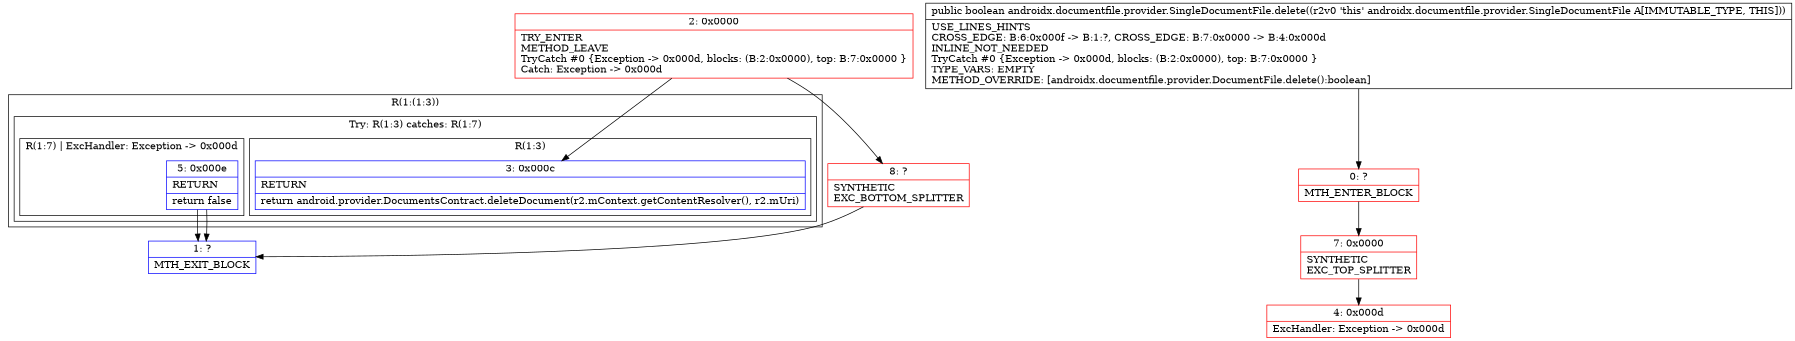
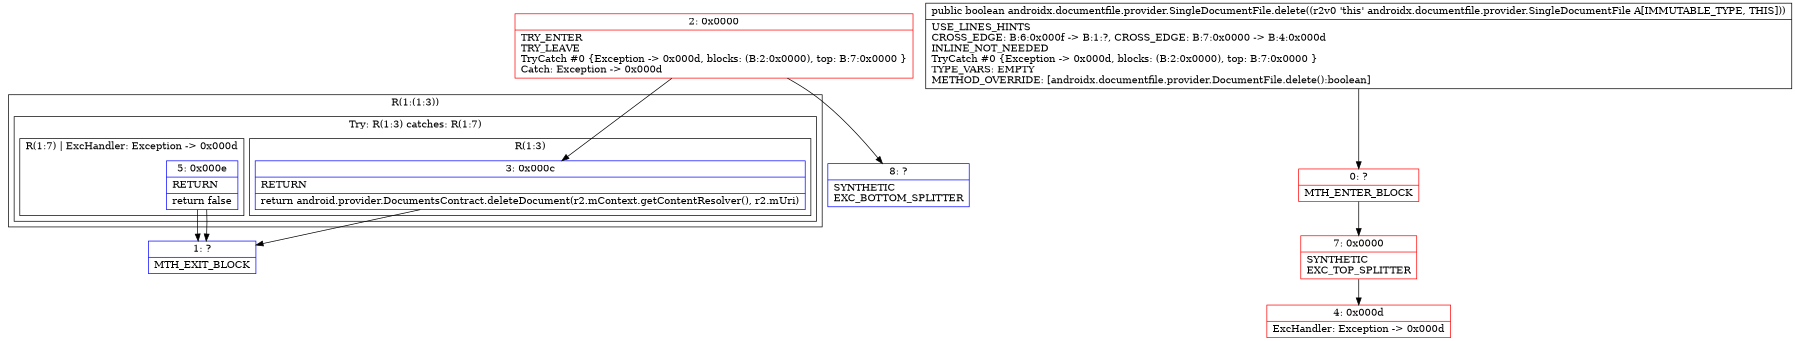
(565, 48) -> (551, 48)
(899, 185) -> (899, 185)
(566, 251) -> (318, 232)
